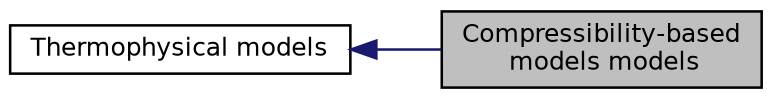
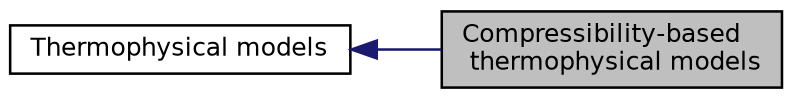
(602, 50) -> (612, 50)
